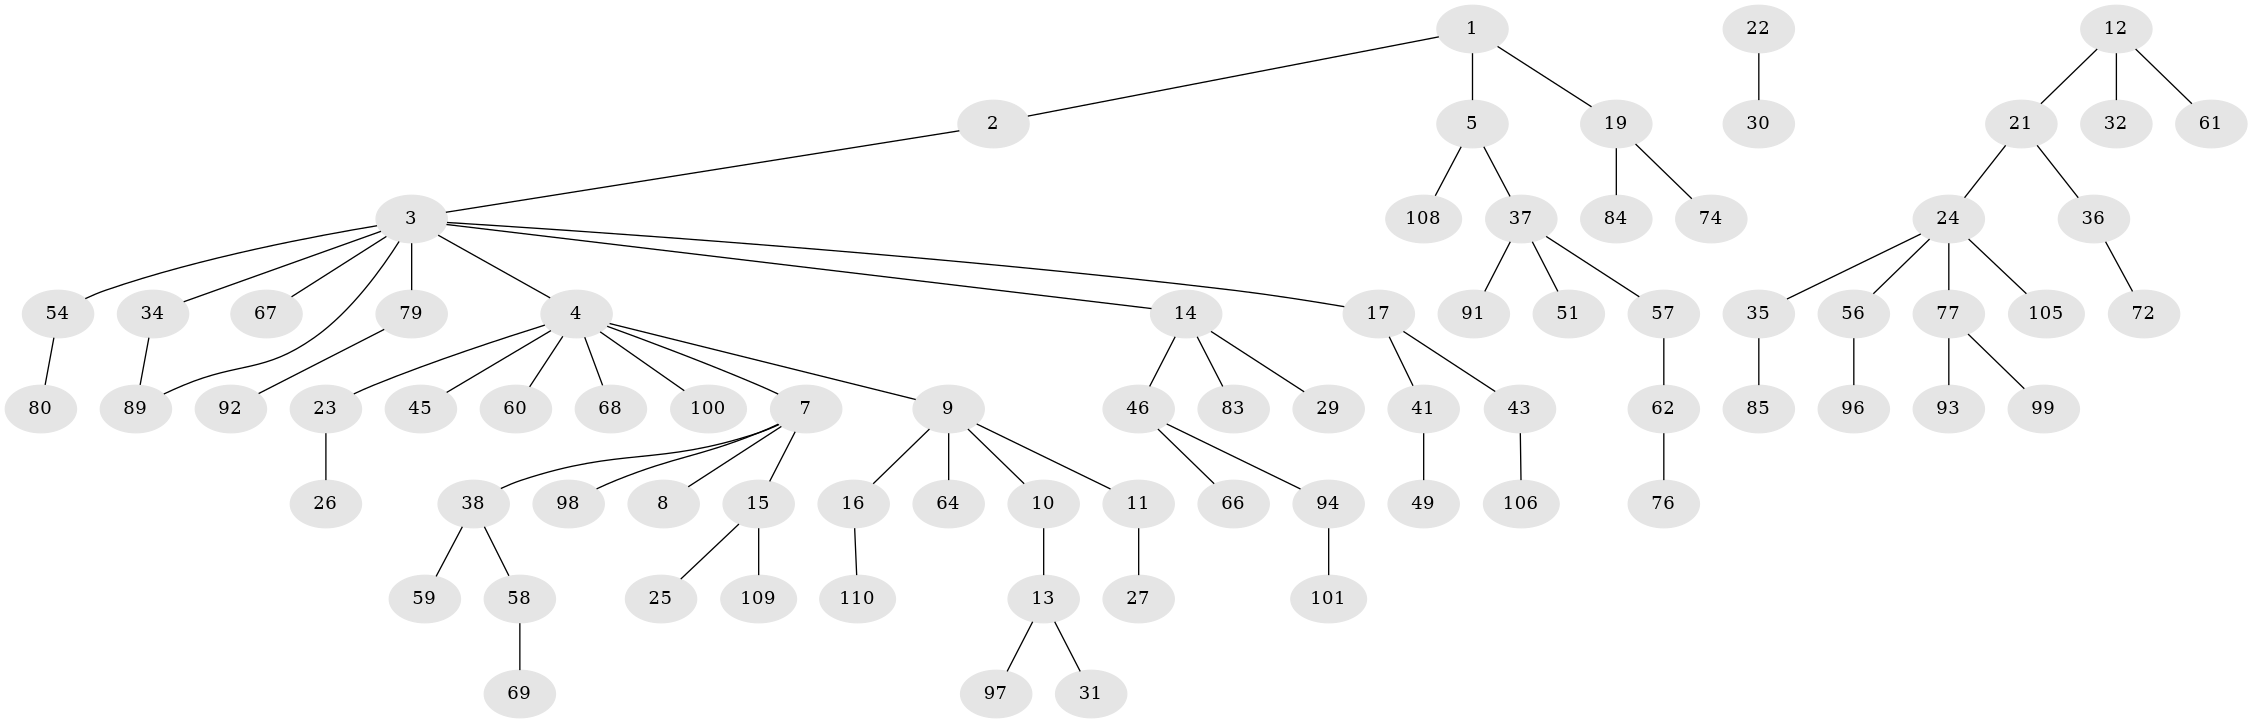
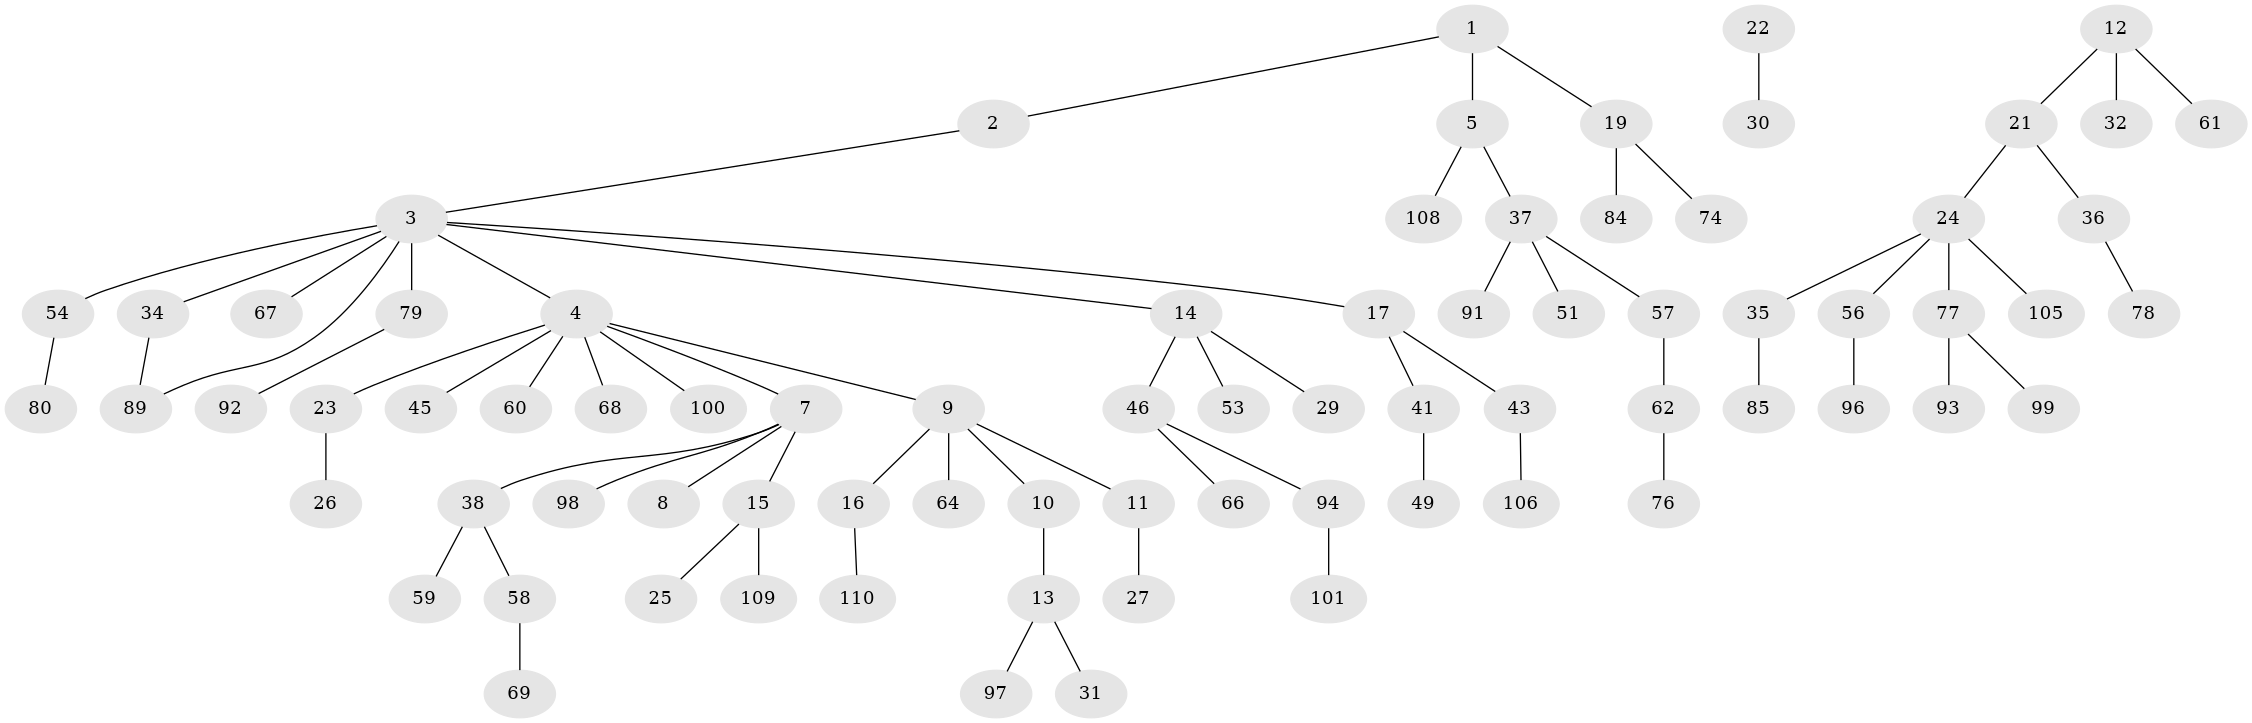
(2144, 314) -> (2144, 314)
(1234, 409) -> (1234, 409)
